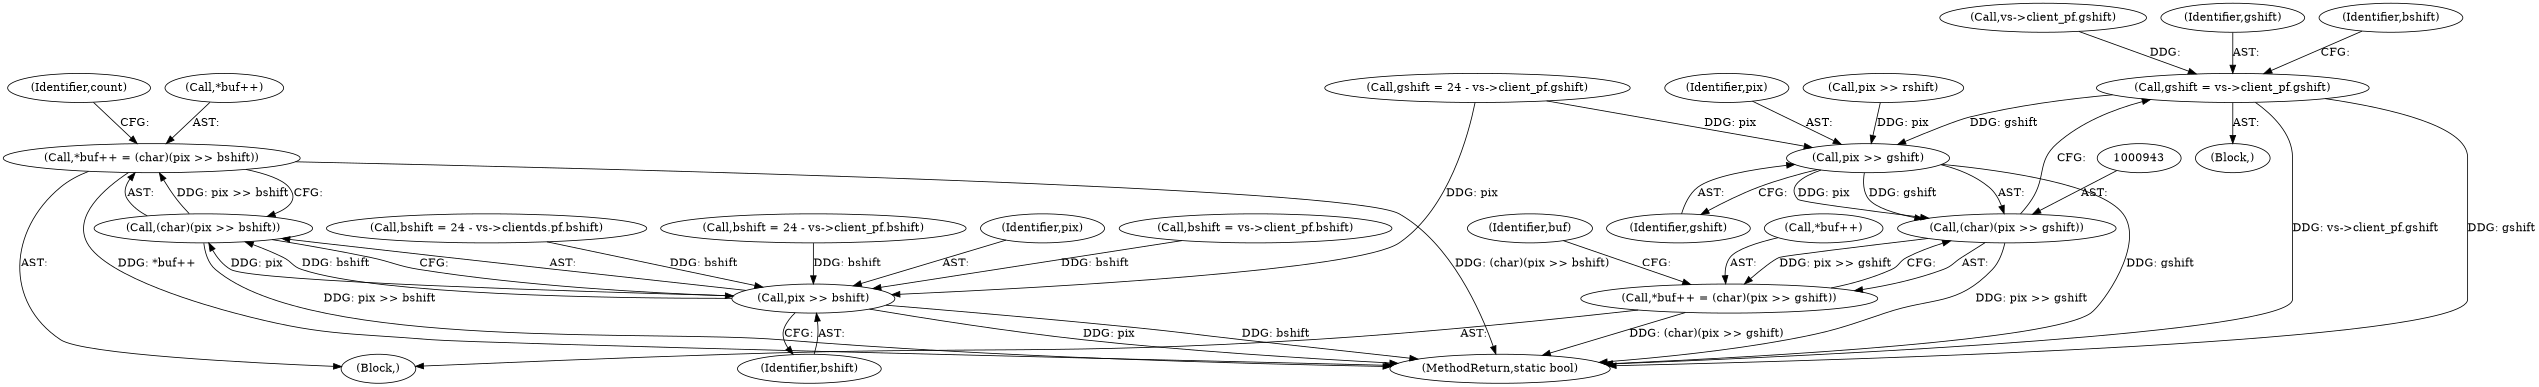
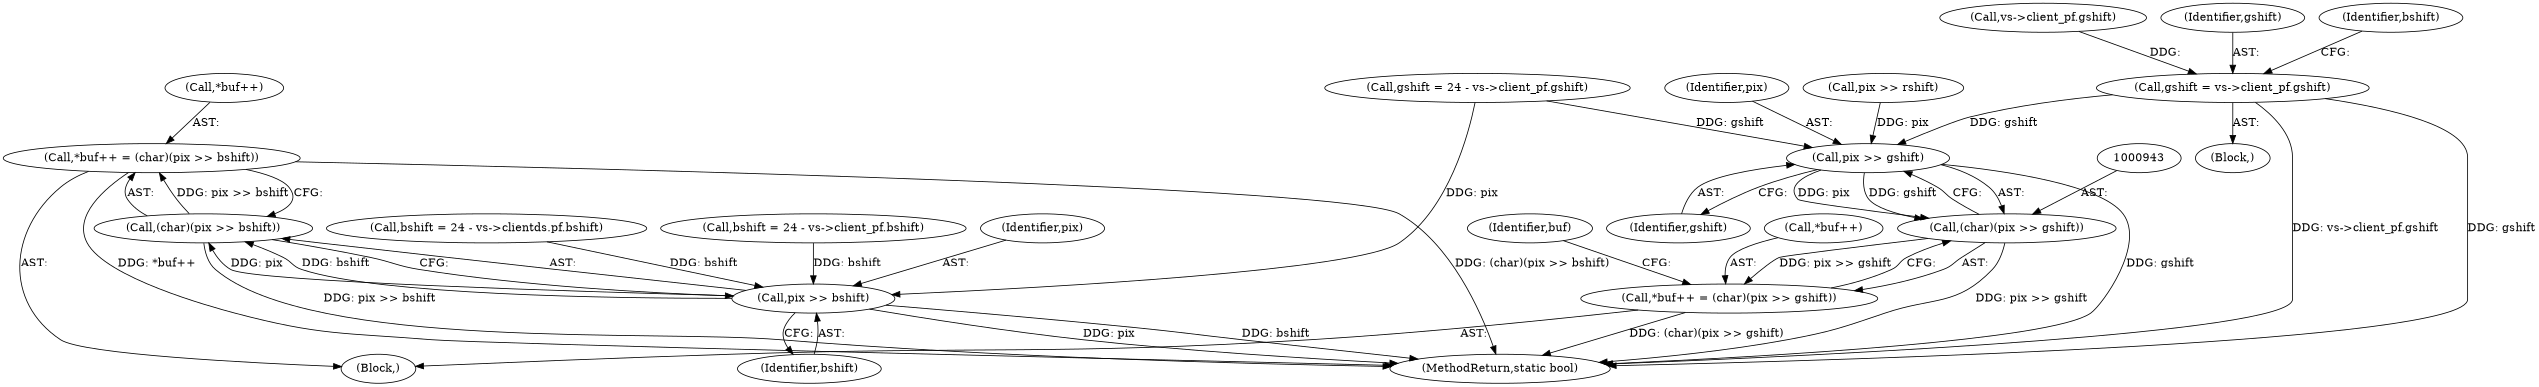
(79, 88) -> none
(1730, 123) -> (1730, 123)
(2063, 139) -> (1946, 194)
(1256, 228) -> none
